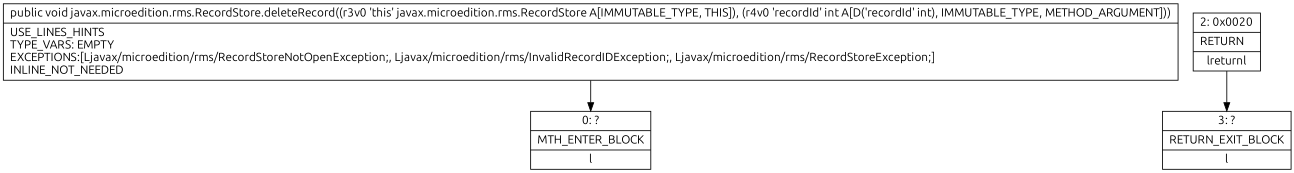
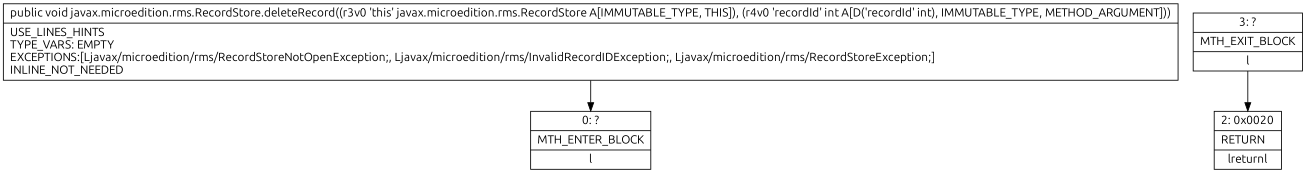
(1227, 87) -> (1248, 87)
(1227, 140) -> (1248, 42)
